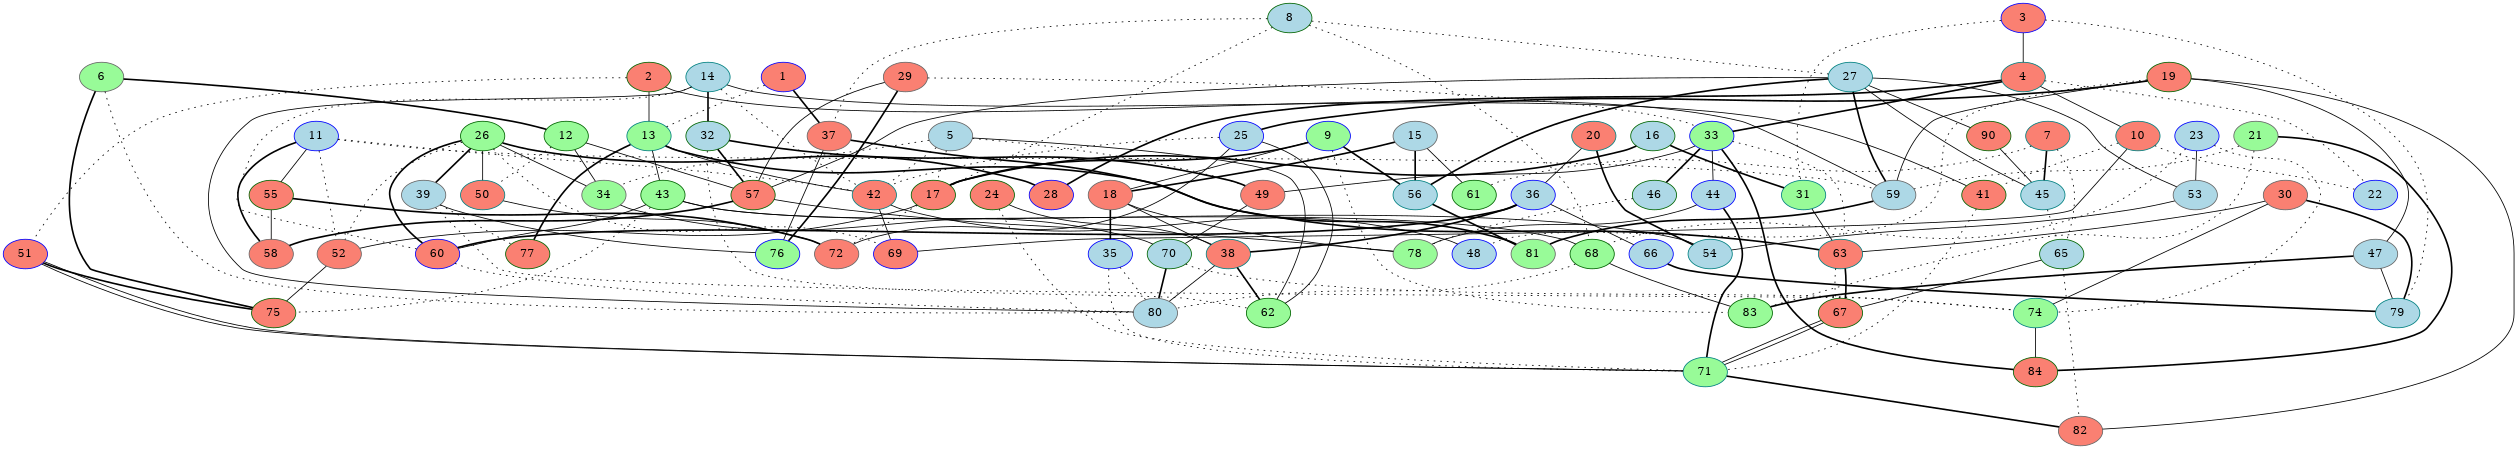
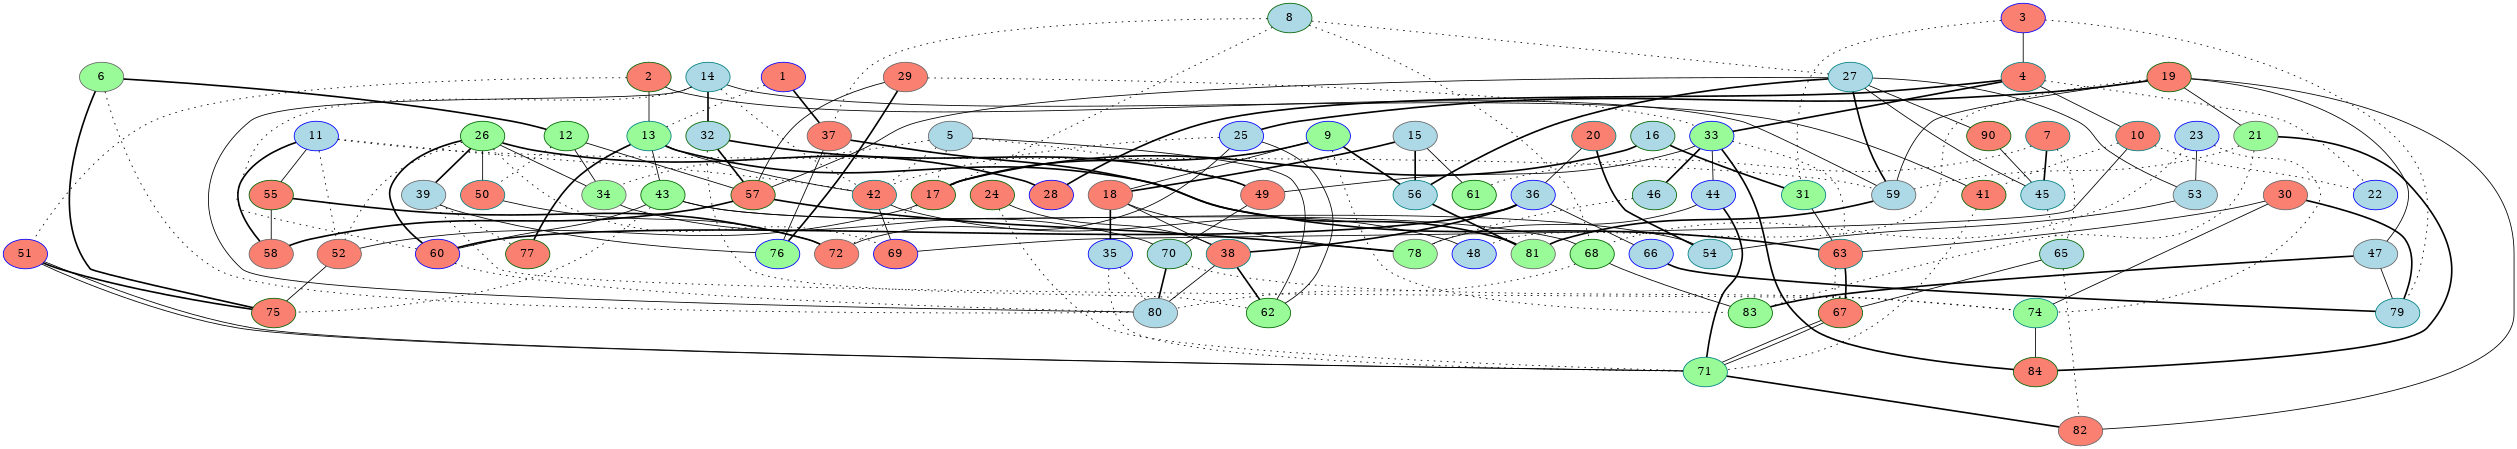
none -> (2222, 113)
(1083, 228) -> (1083, 228)
